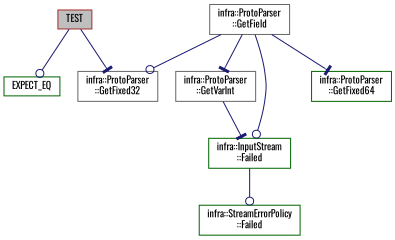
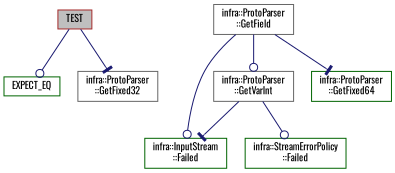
(187, 51) -> none
(234, 51) -> (254, 49)
(250, 183) -> (272, 116)
